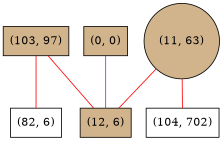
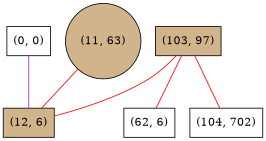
(106, 41) -> (29, 41)
(182, 94) -> (207, 82)
(36, 123) -> (149, 123)
